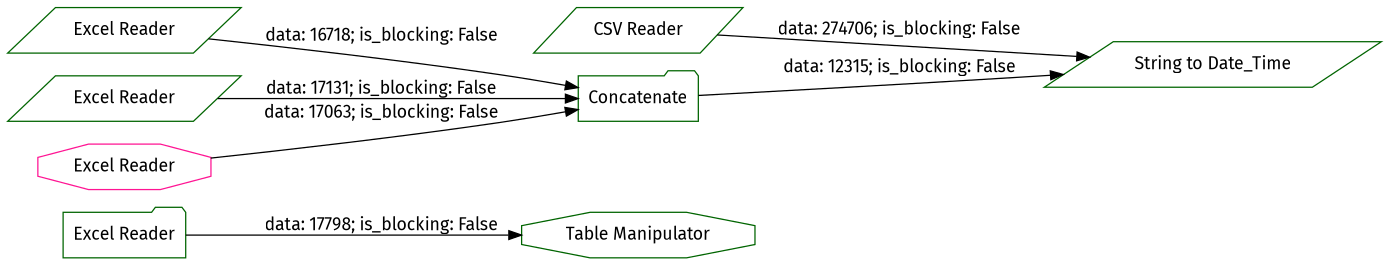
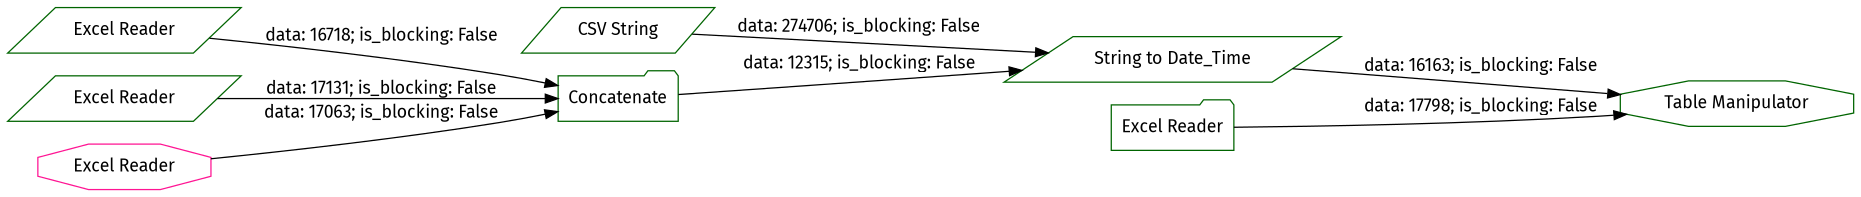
(638, 30) -> (618, 30)
none -> (1450, 81)
